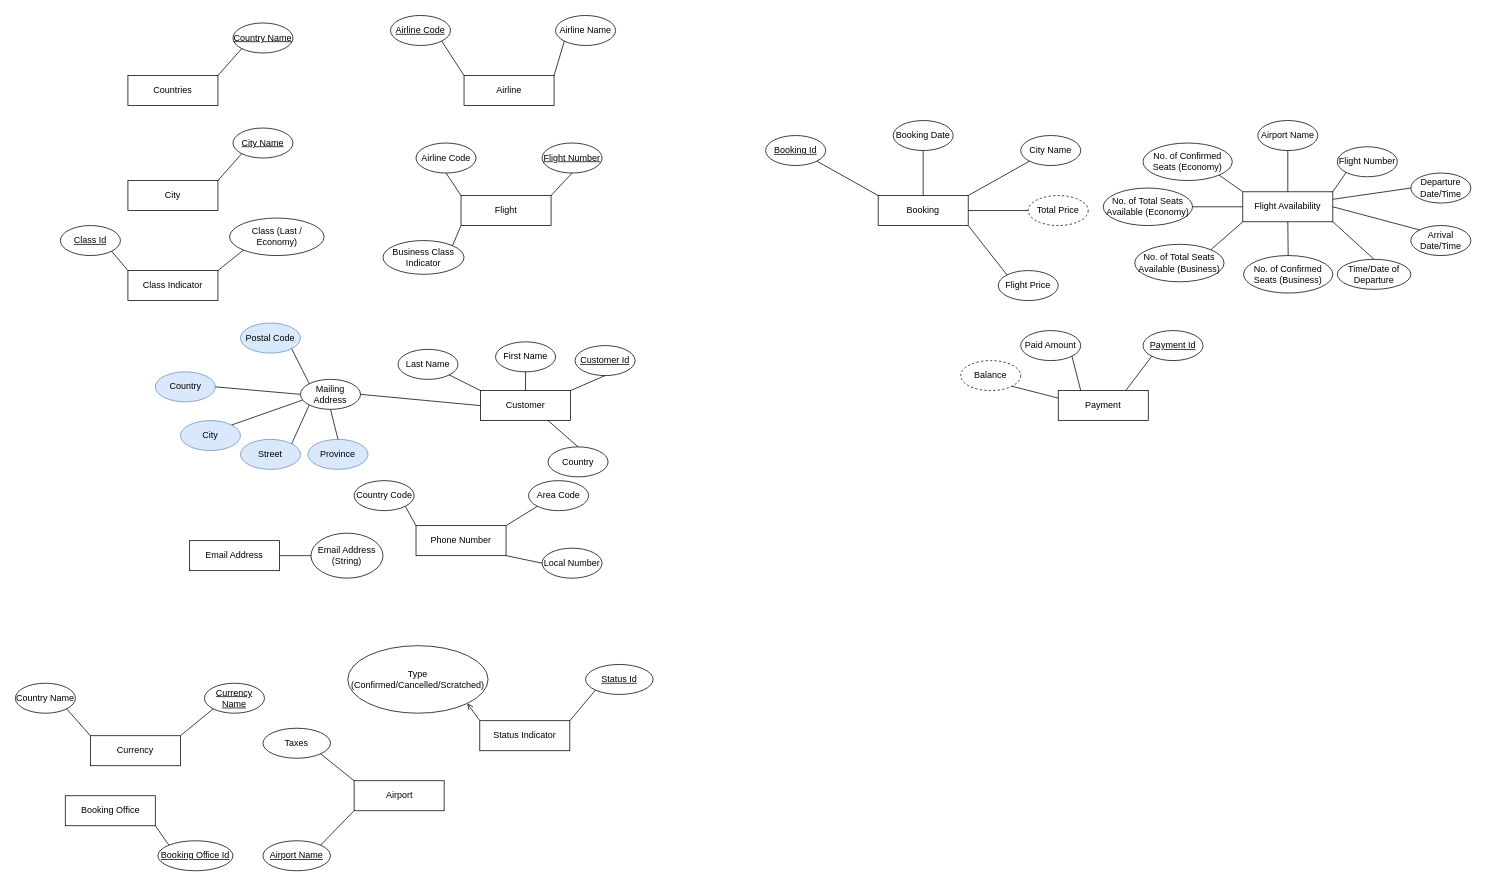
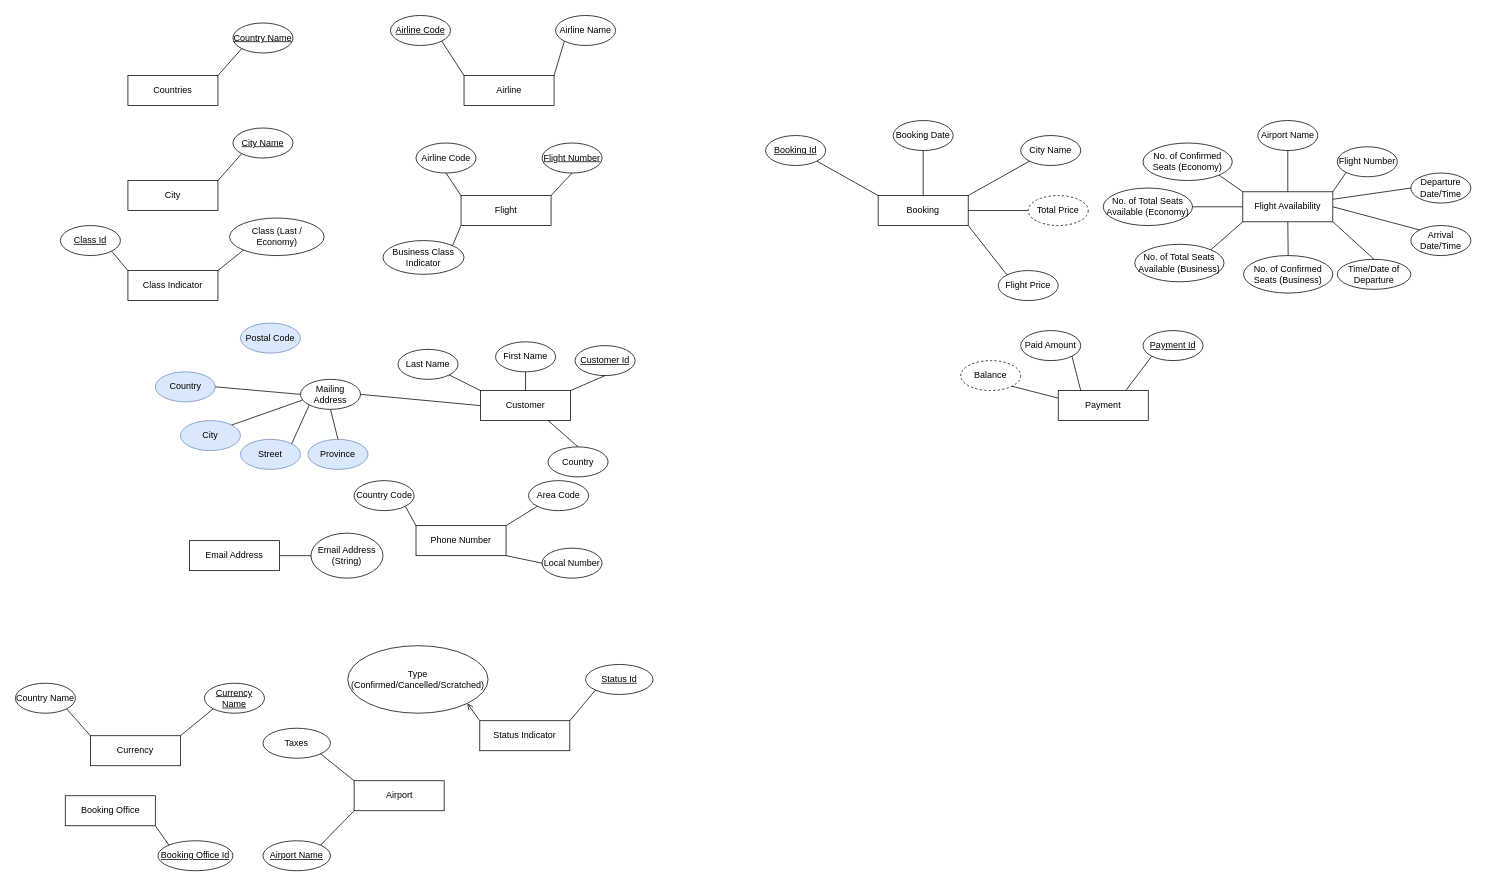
(301, 366) -> none
